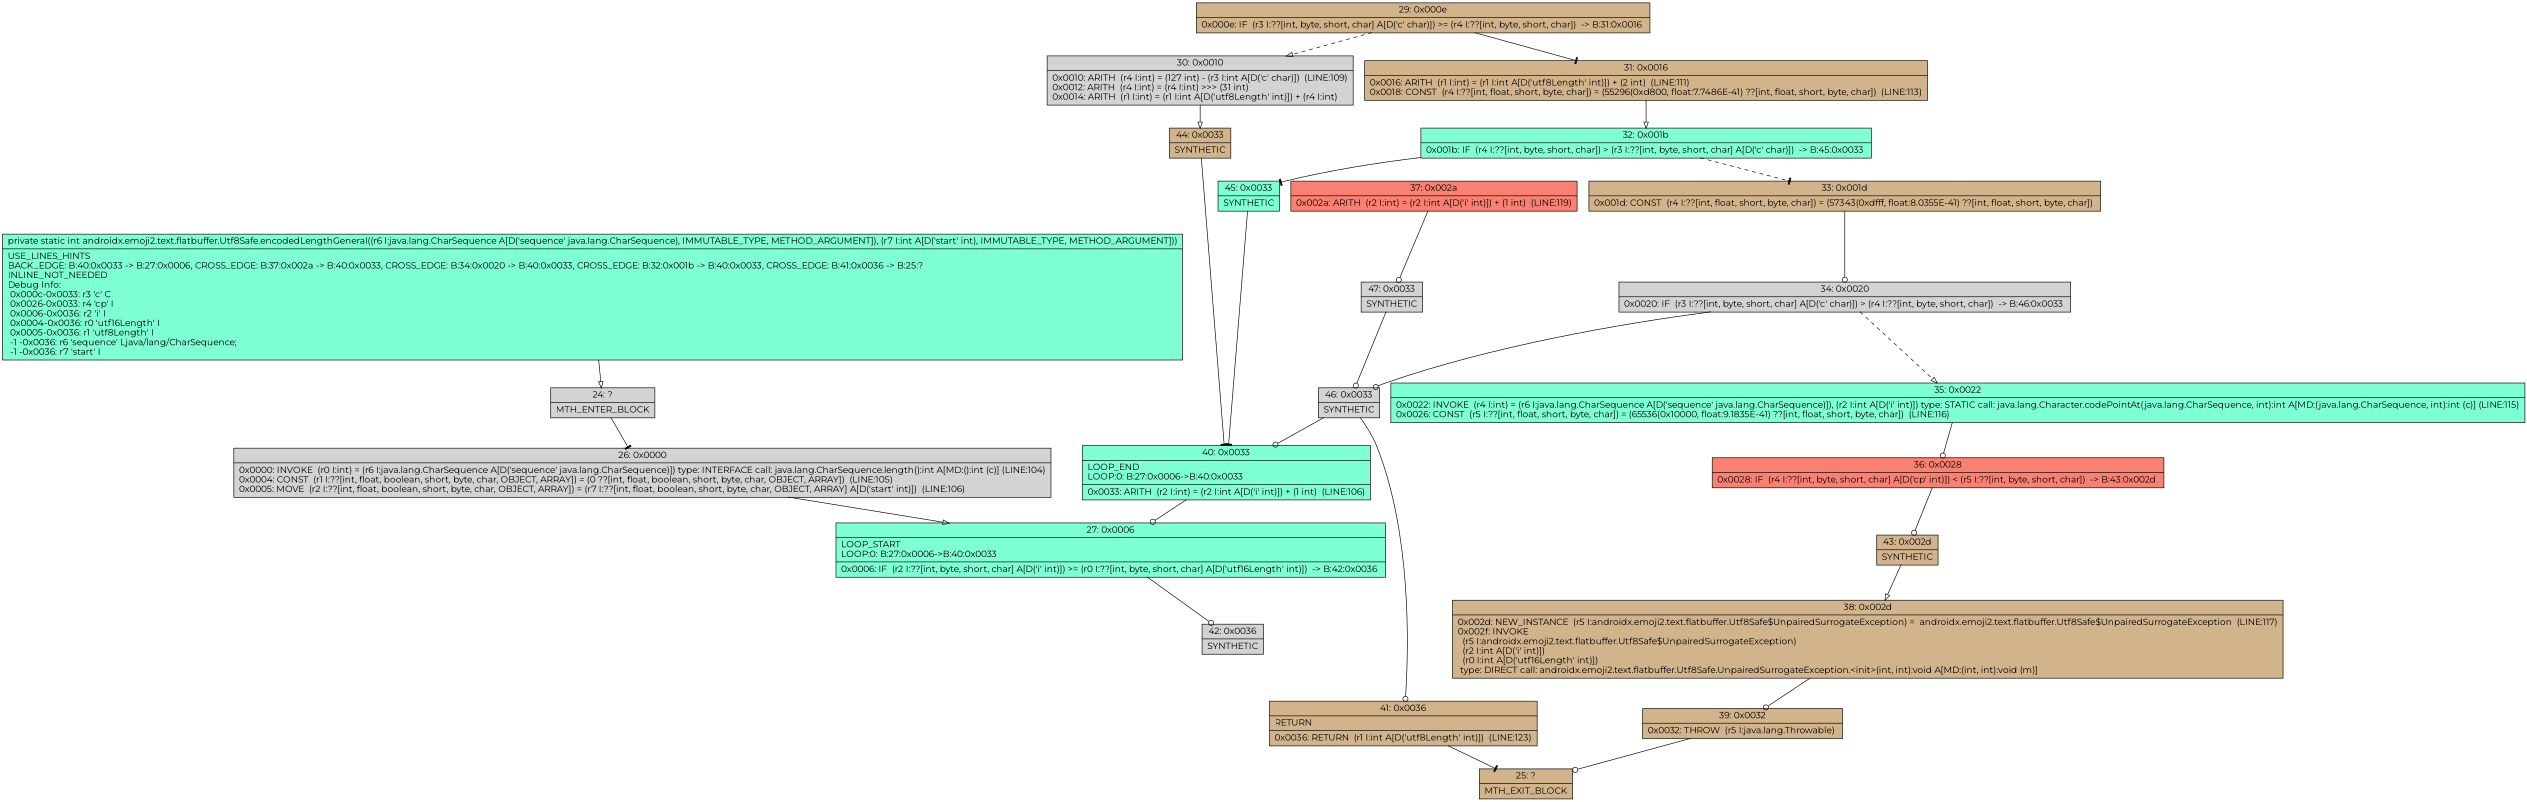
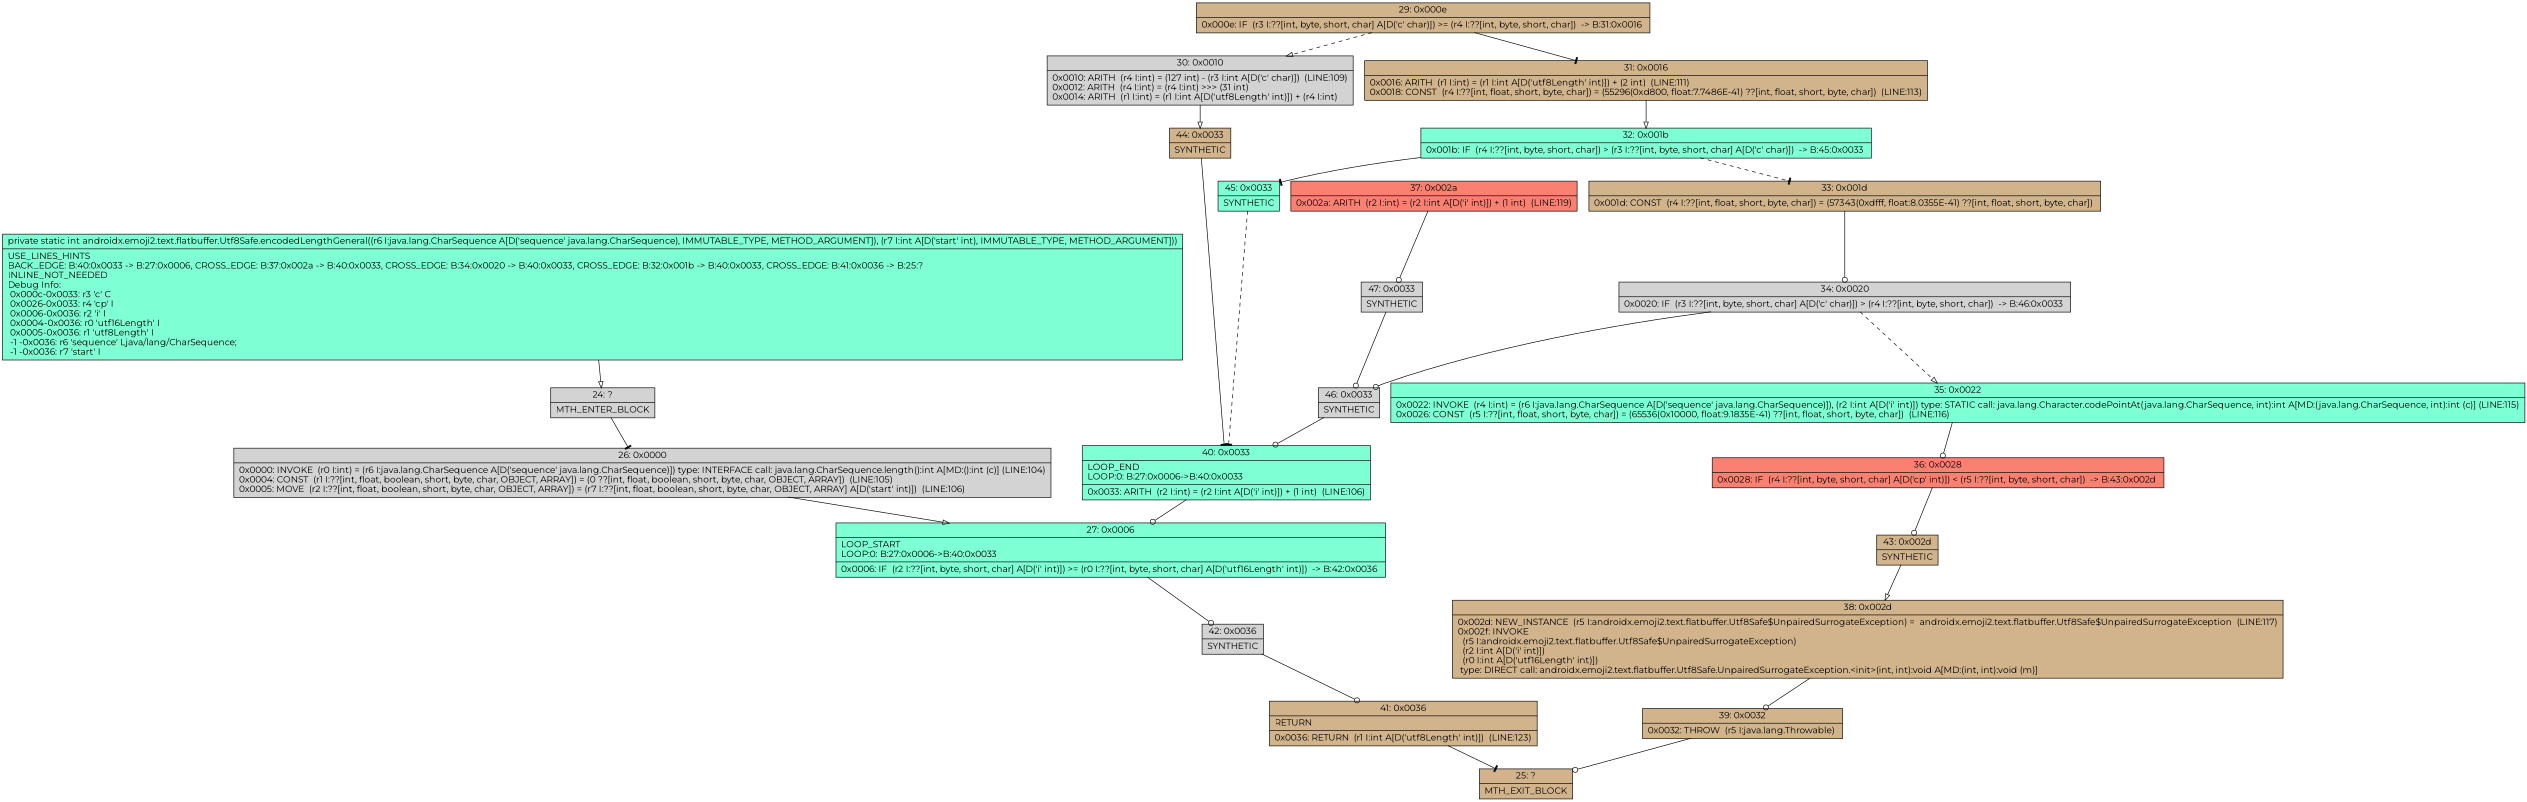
(1238, 327) -> (1238, 327)
(1402, 553) -> (1308, 677)
